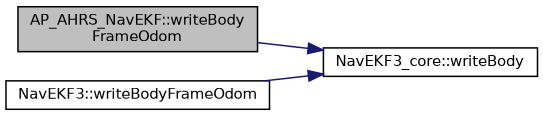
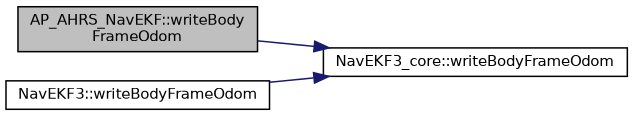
(430, 62) -> (475, 62)
